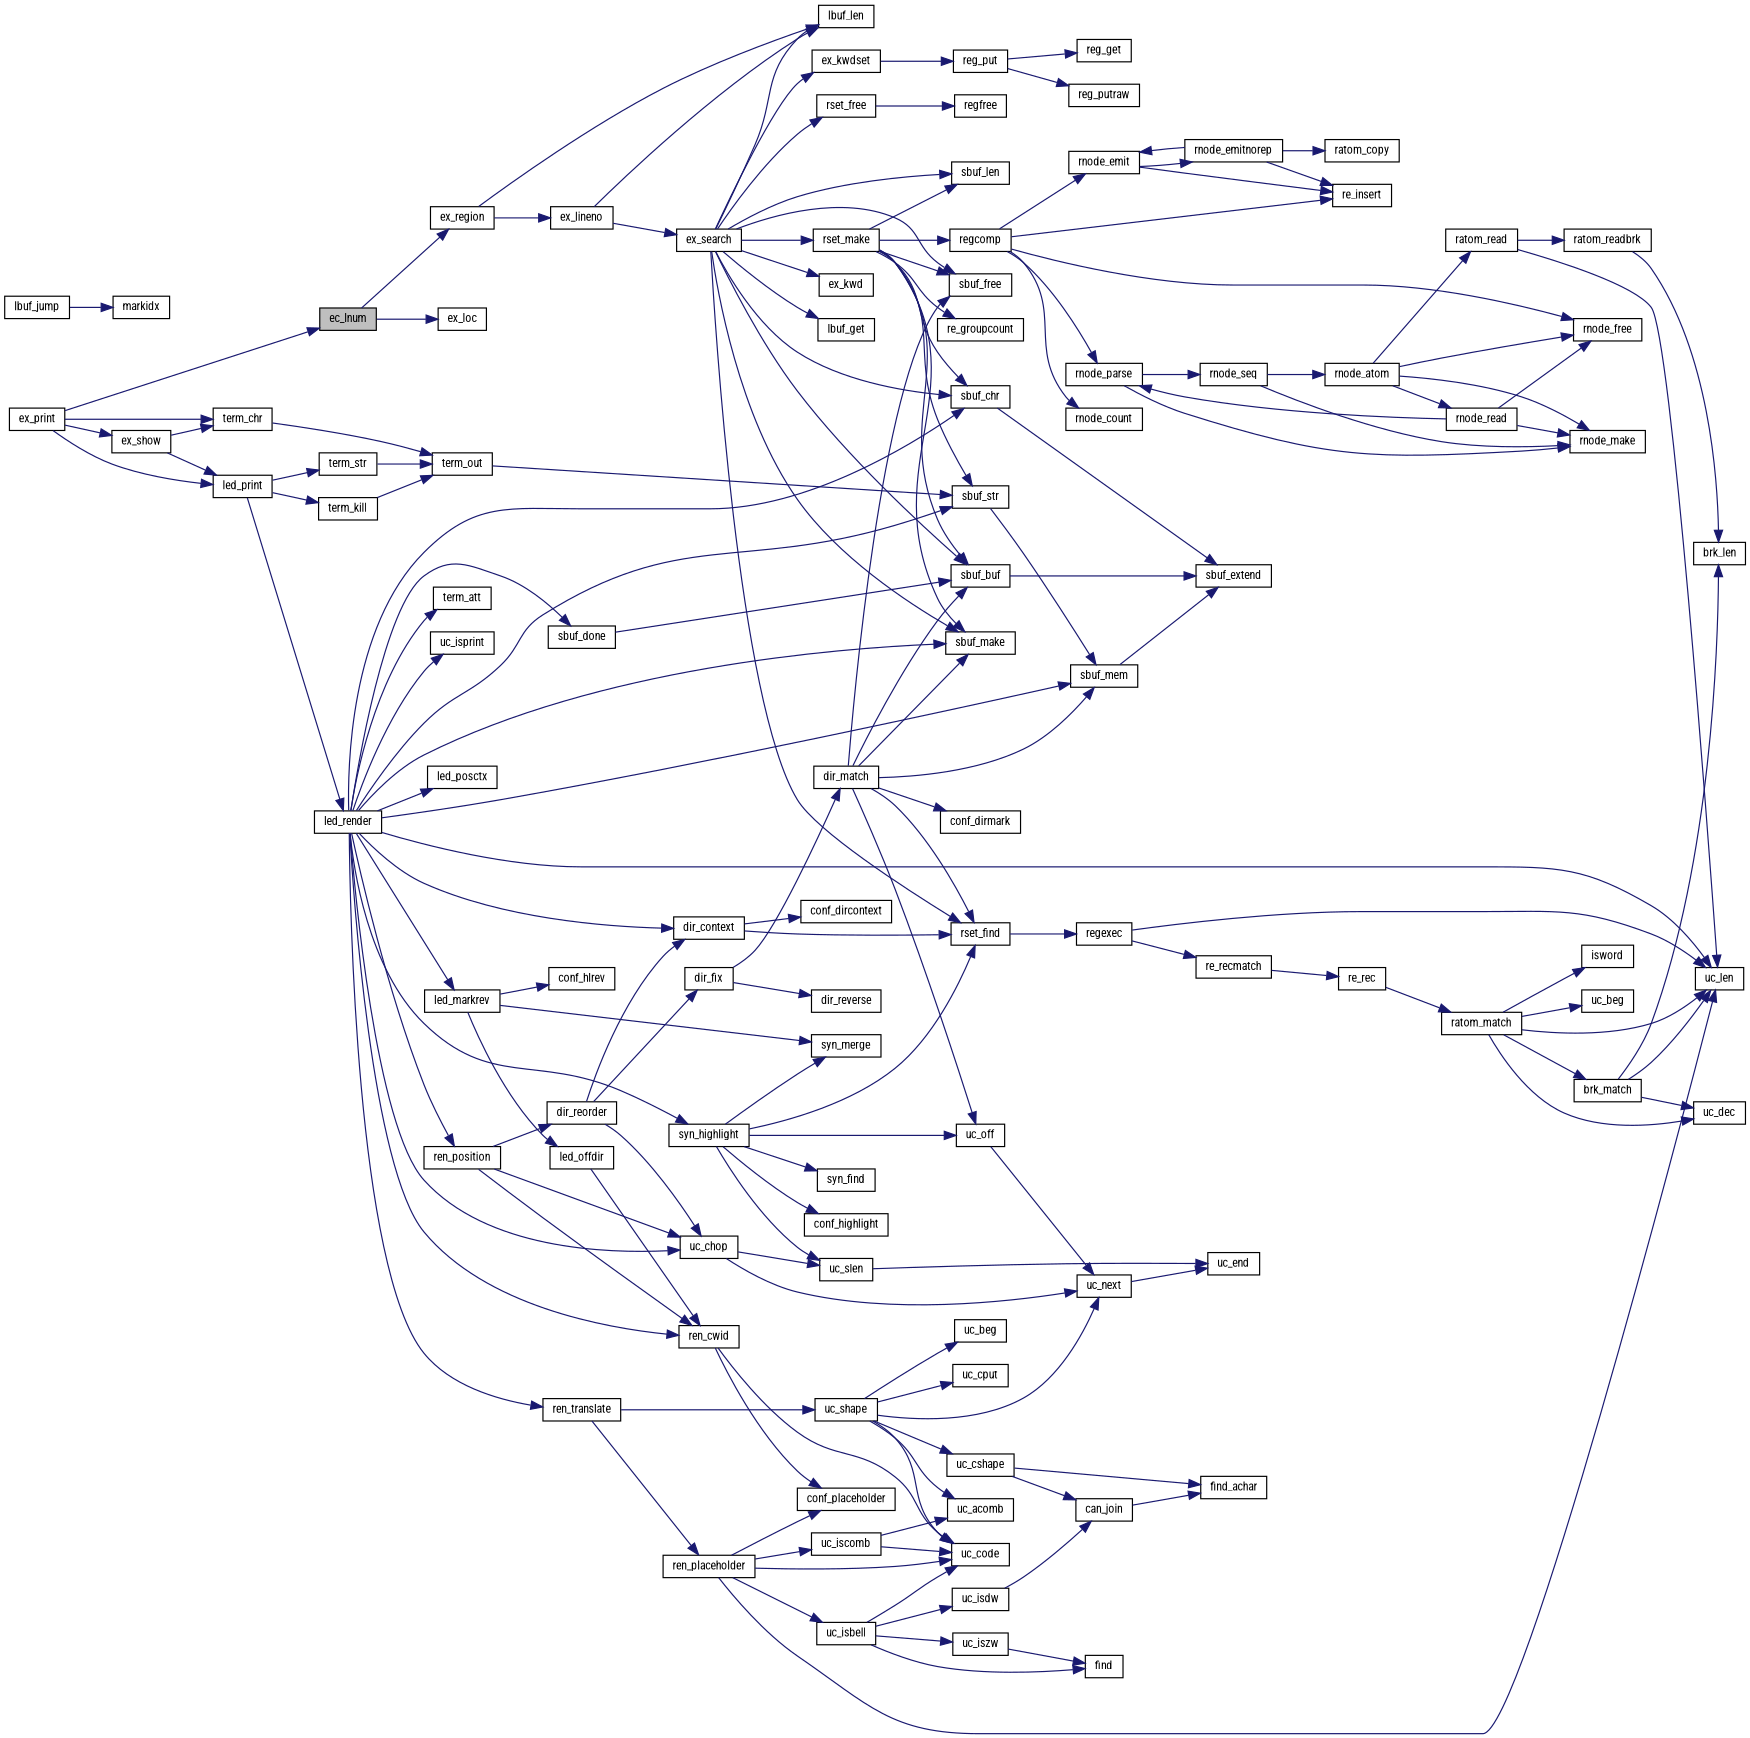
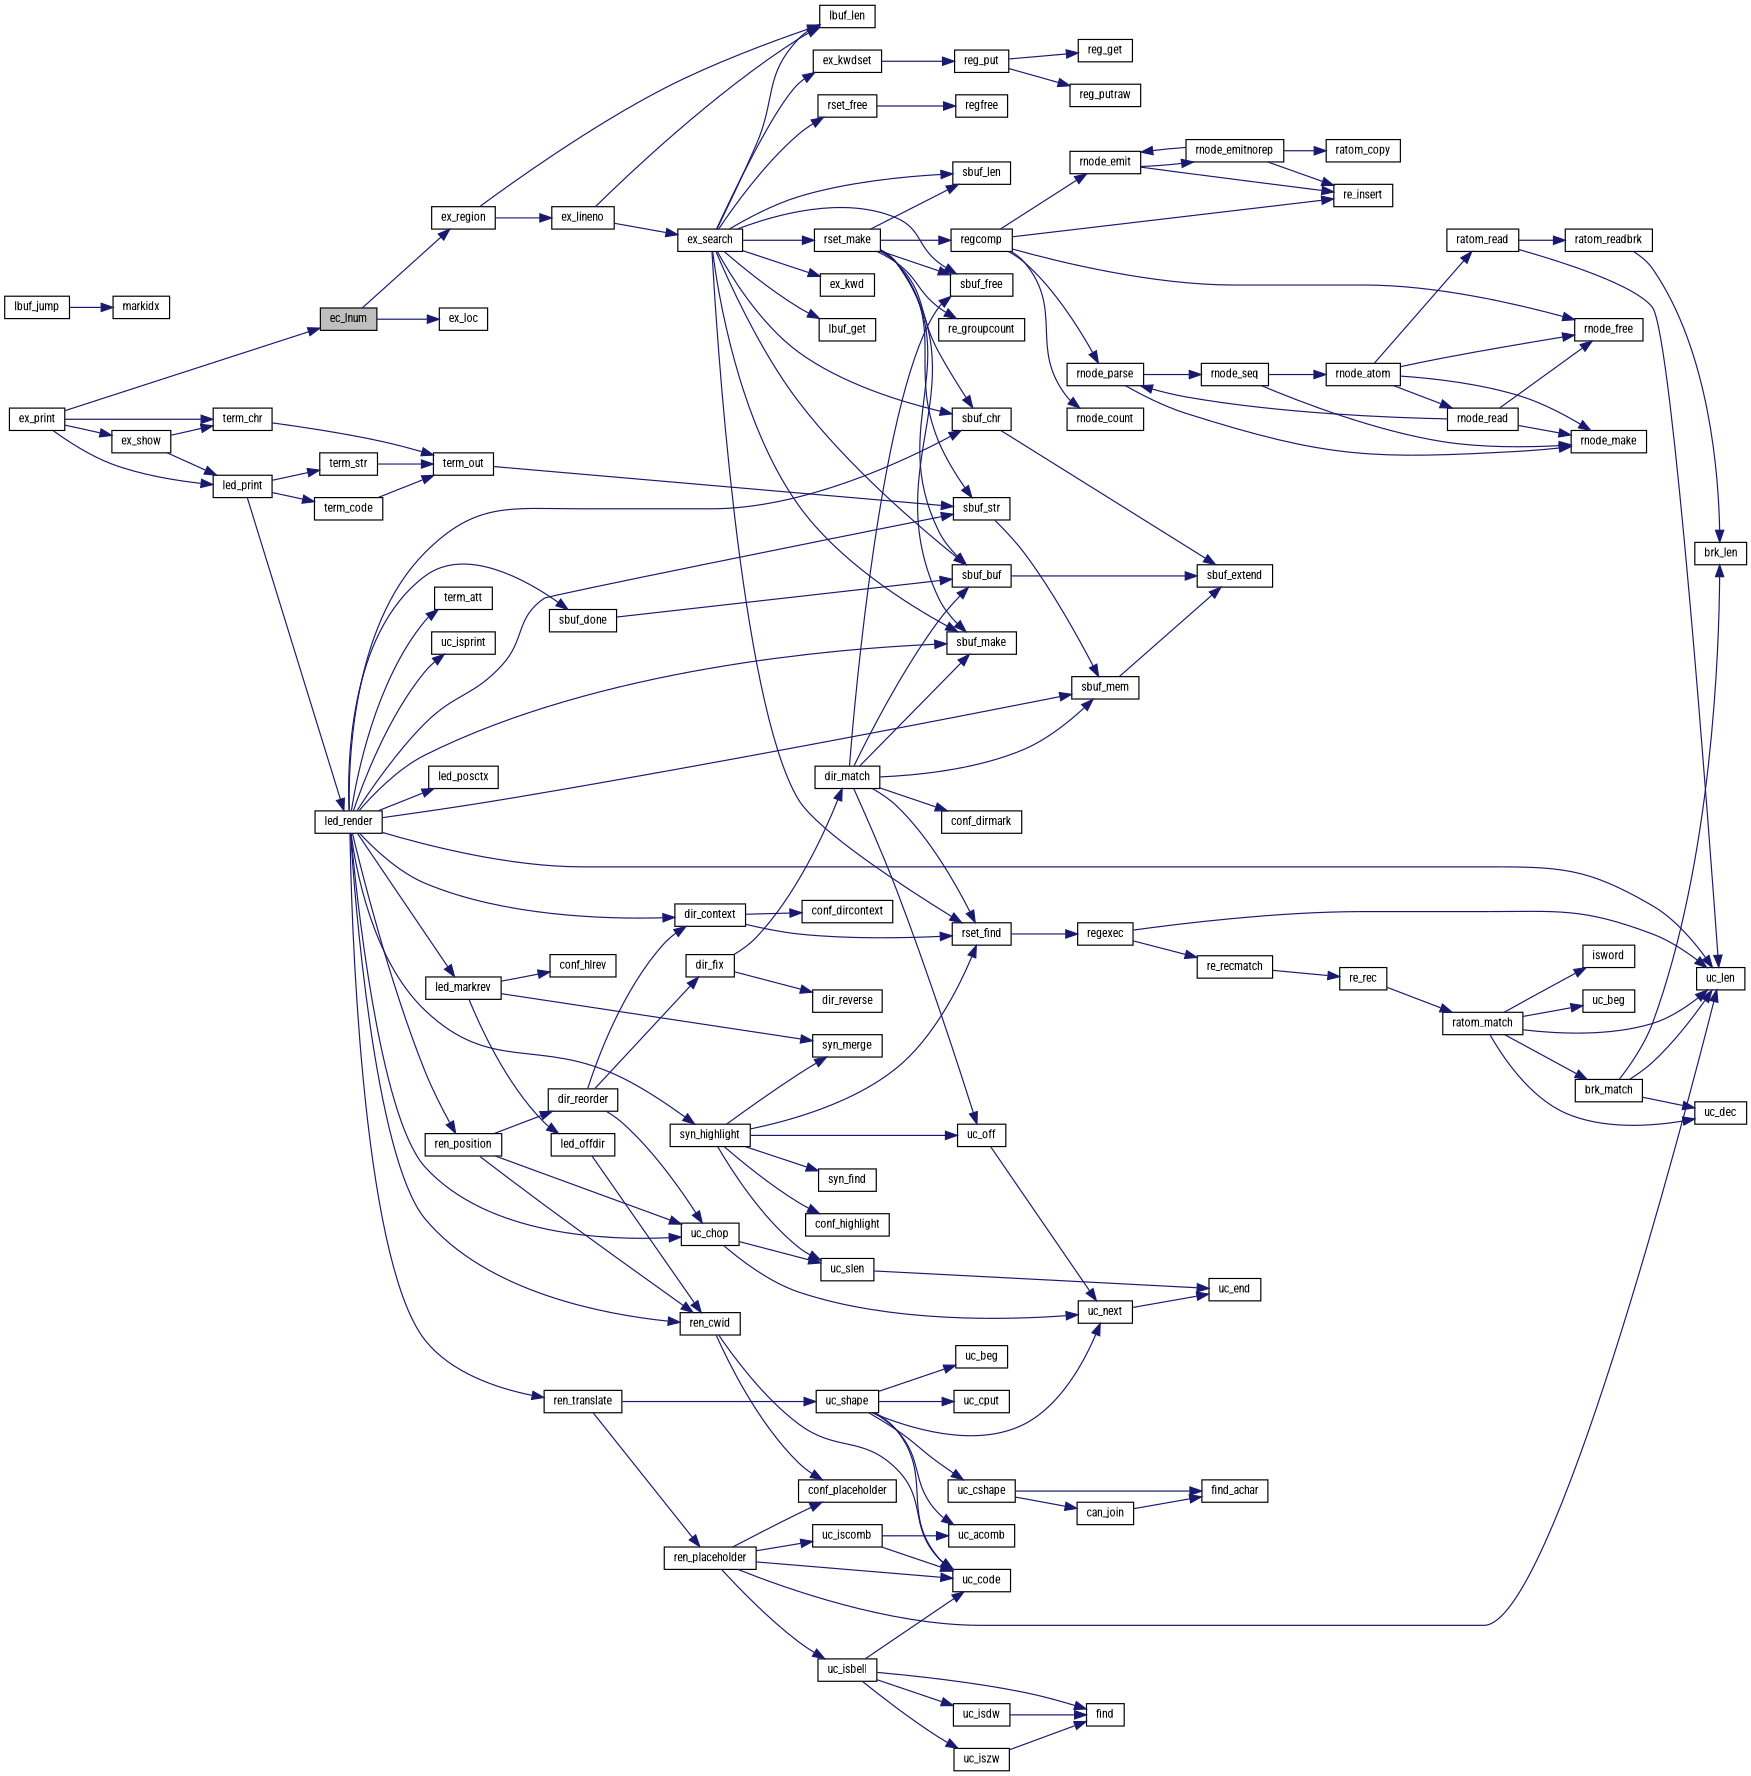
(348, 509) -> (349, 509)
(1045, 1561) -> (1042, 1715)
